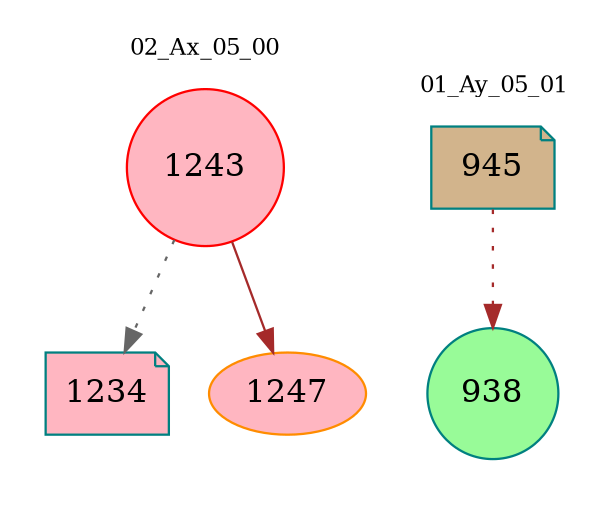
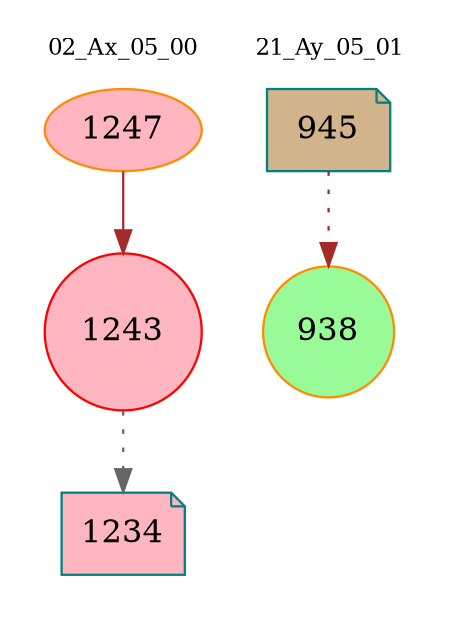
(494, 87) -> (330, 49)
(249, 286) -> (123, 201)
(493, 394) -> (329, 332)
